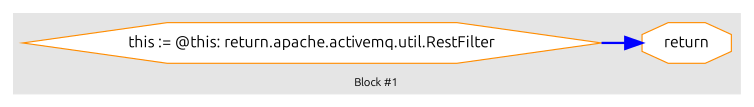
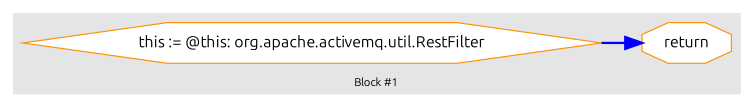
(312, 43) -> (312, 43)
